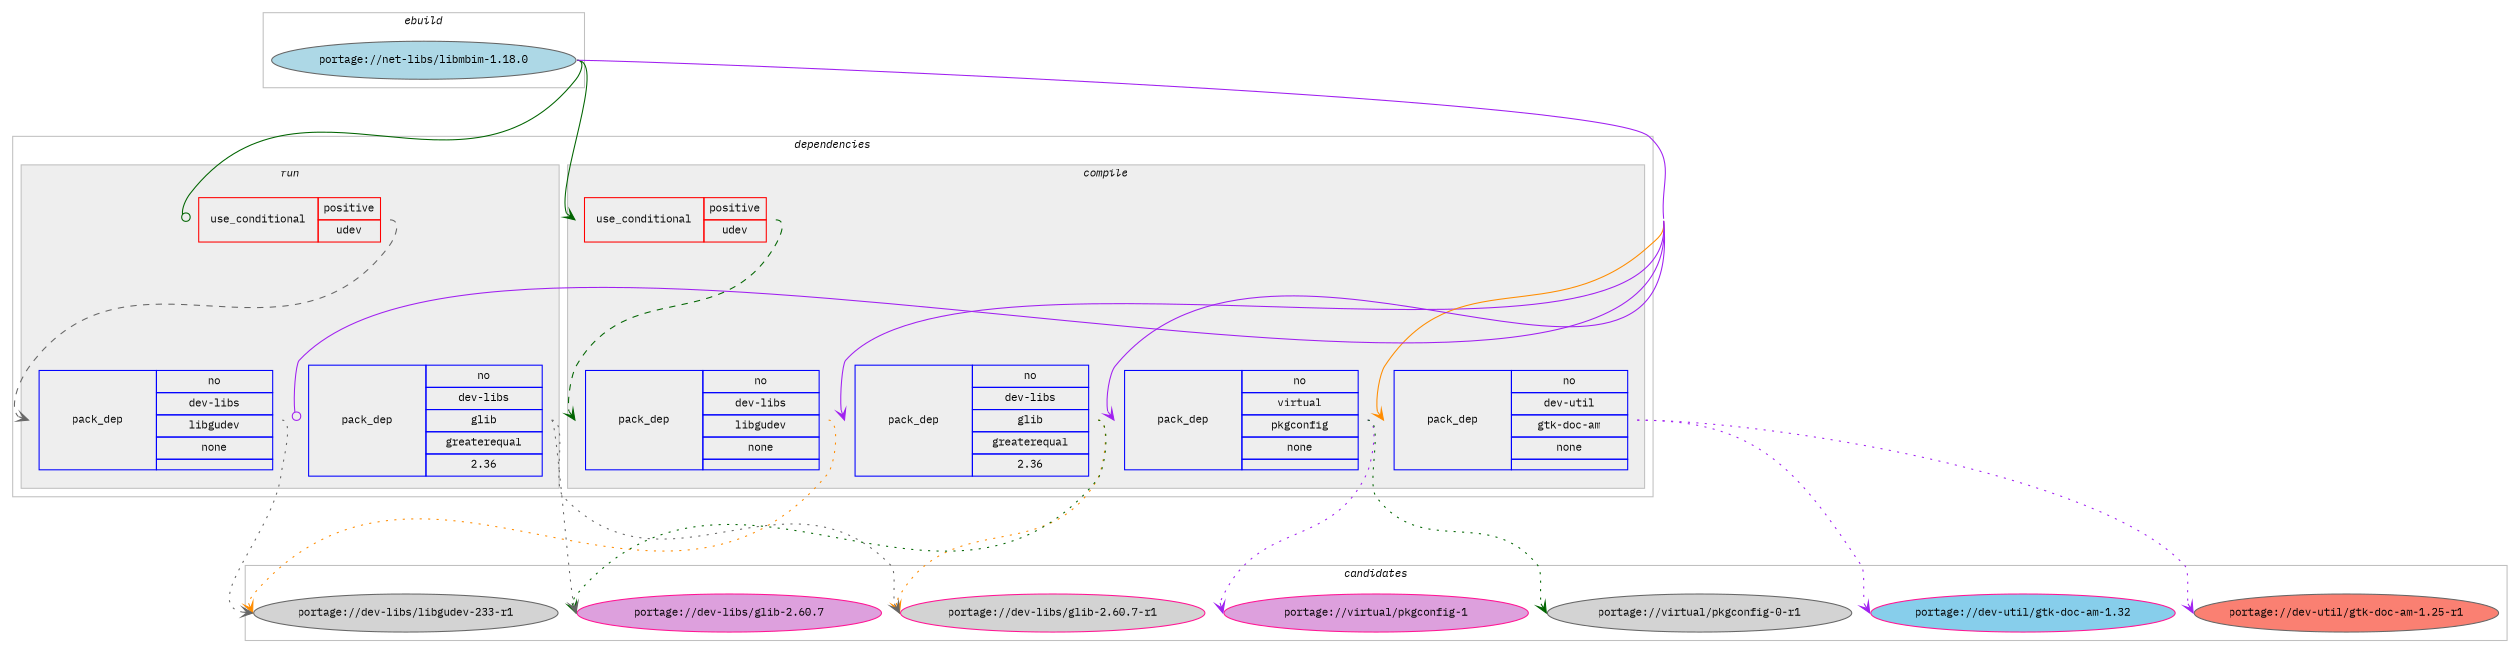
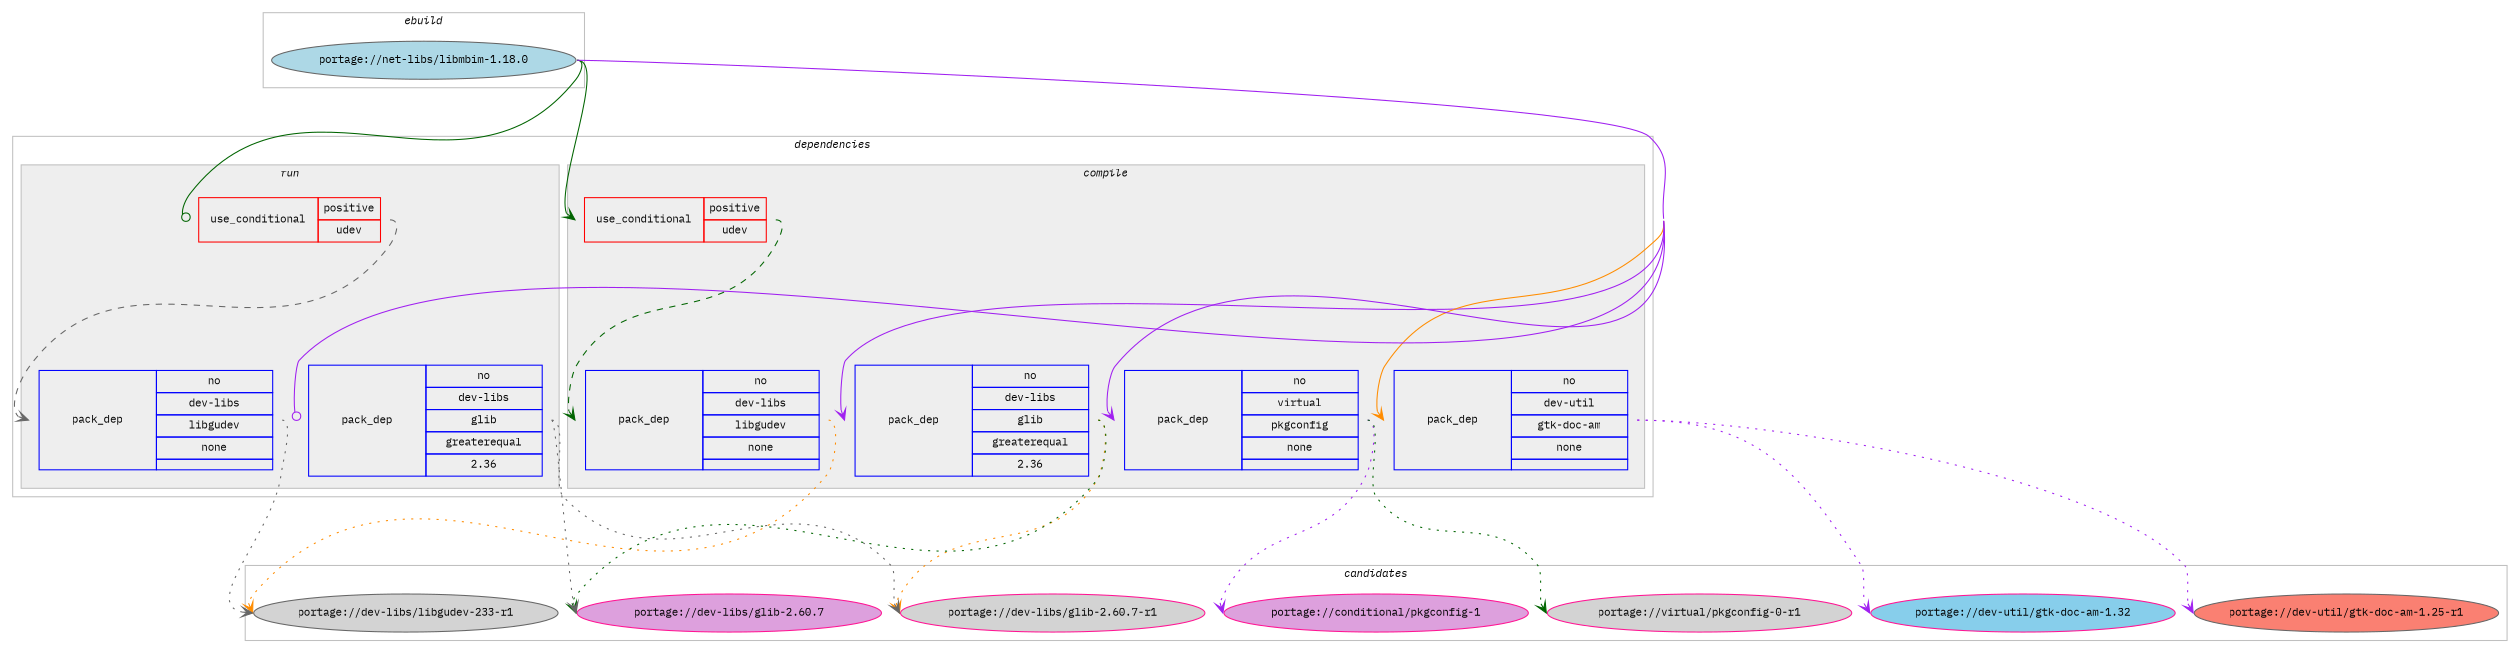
(1376, 613) -> (1376, 613)
(1700, 613) -> (1700, 613)
